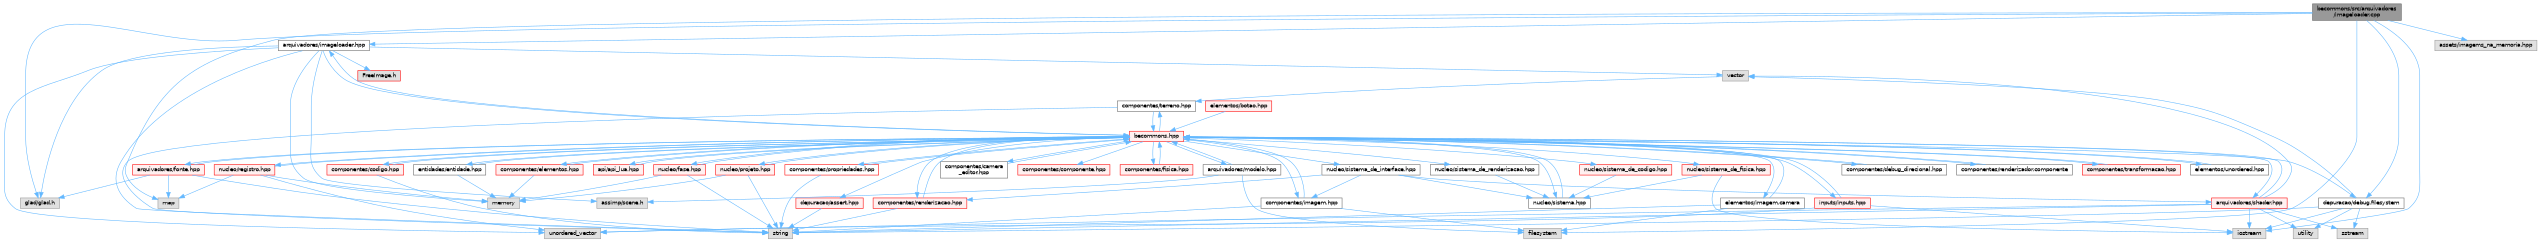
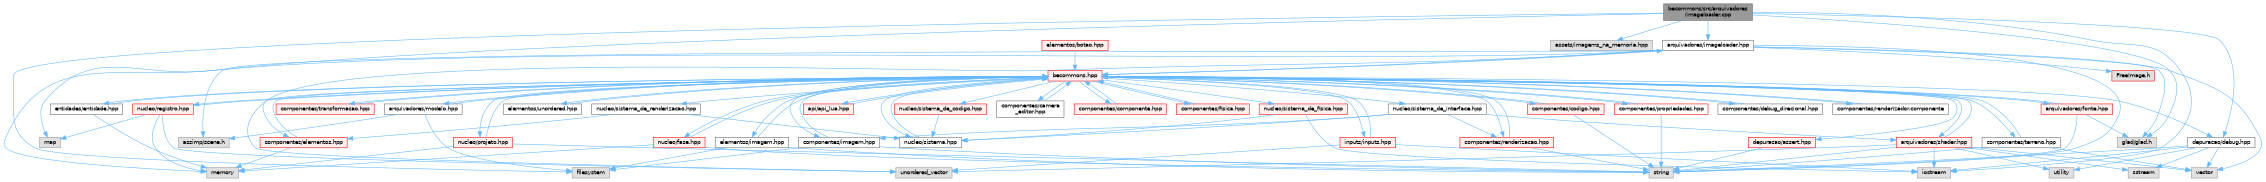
(1462, 86) -> (2118, 159)
none -> (1103, 94)
none -> (476, 128)
(168, 184) -> none
(1763, 203) -> (752, 143)
(2361, 203) -> (2221, 143)
